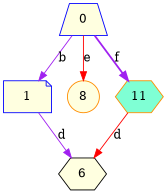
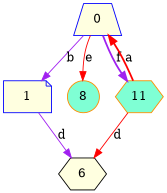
none -> (124, 62)
(83, 97) -> (83, 97)
